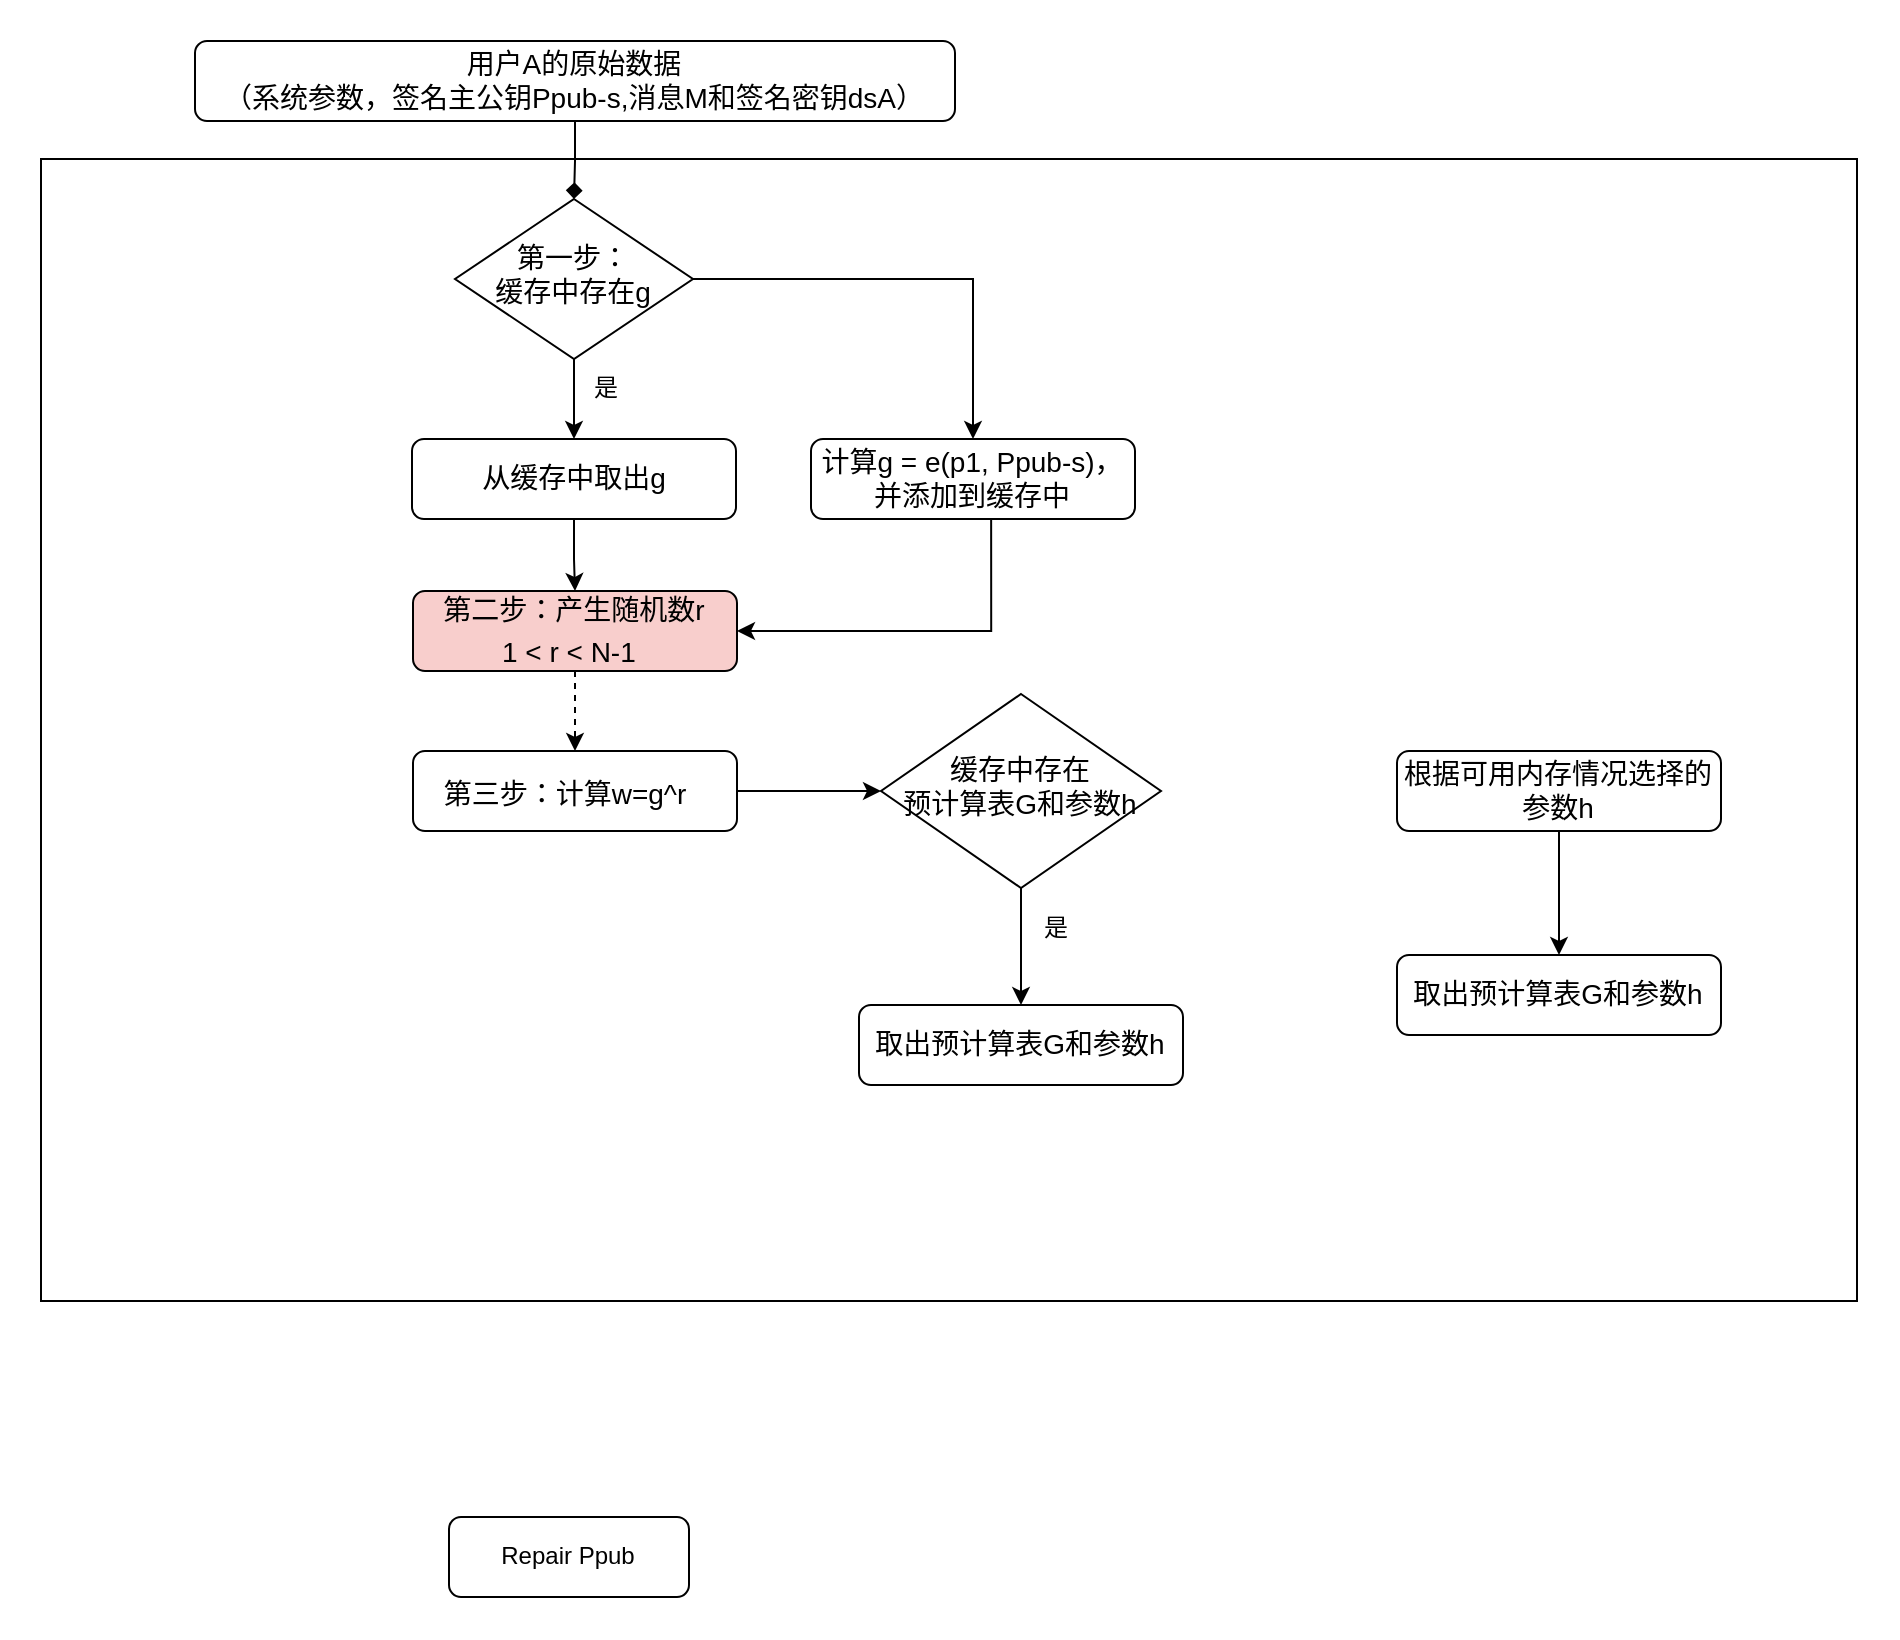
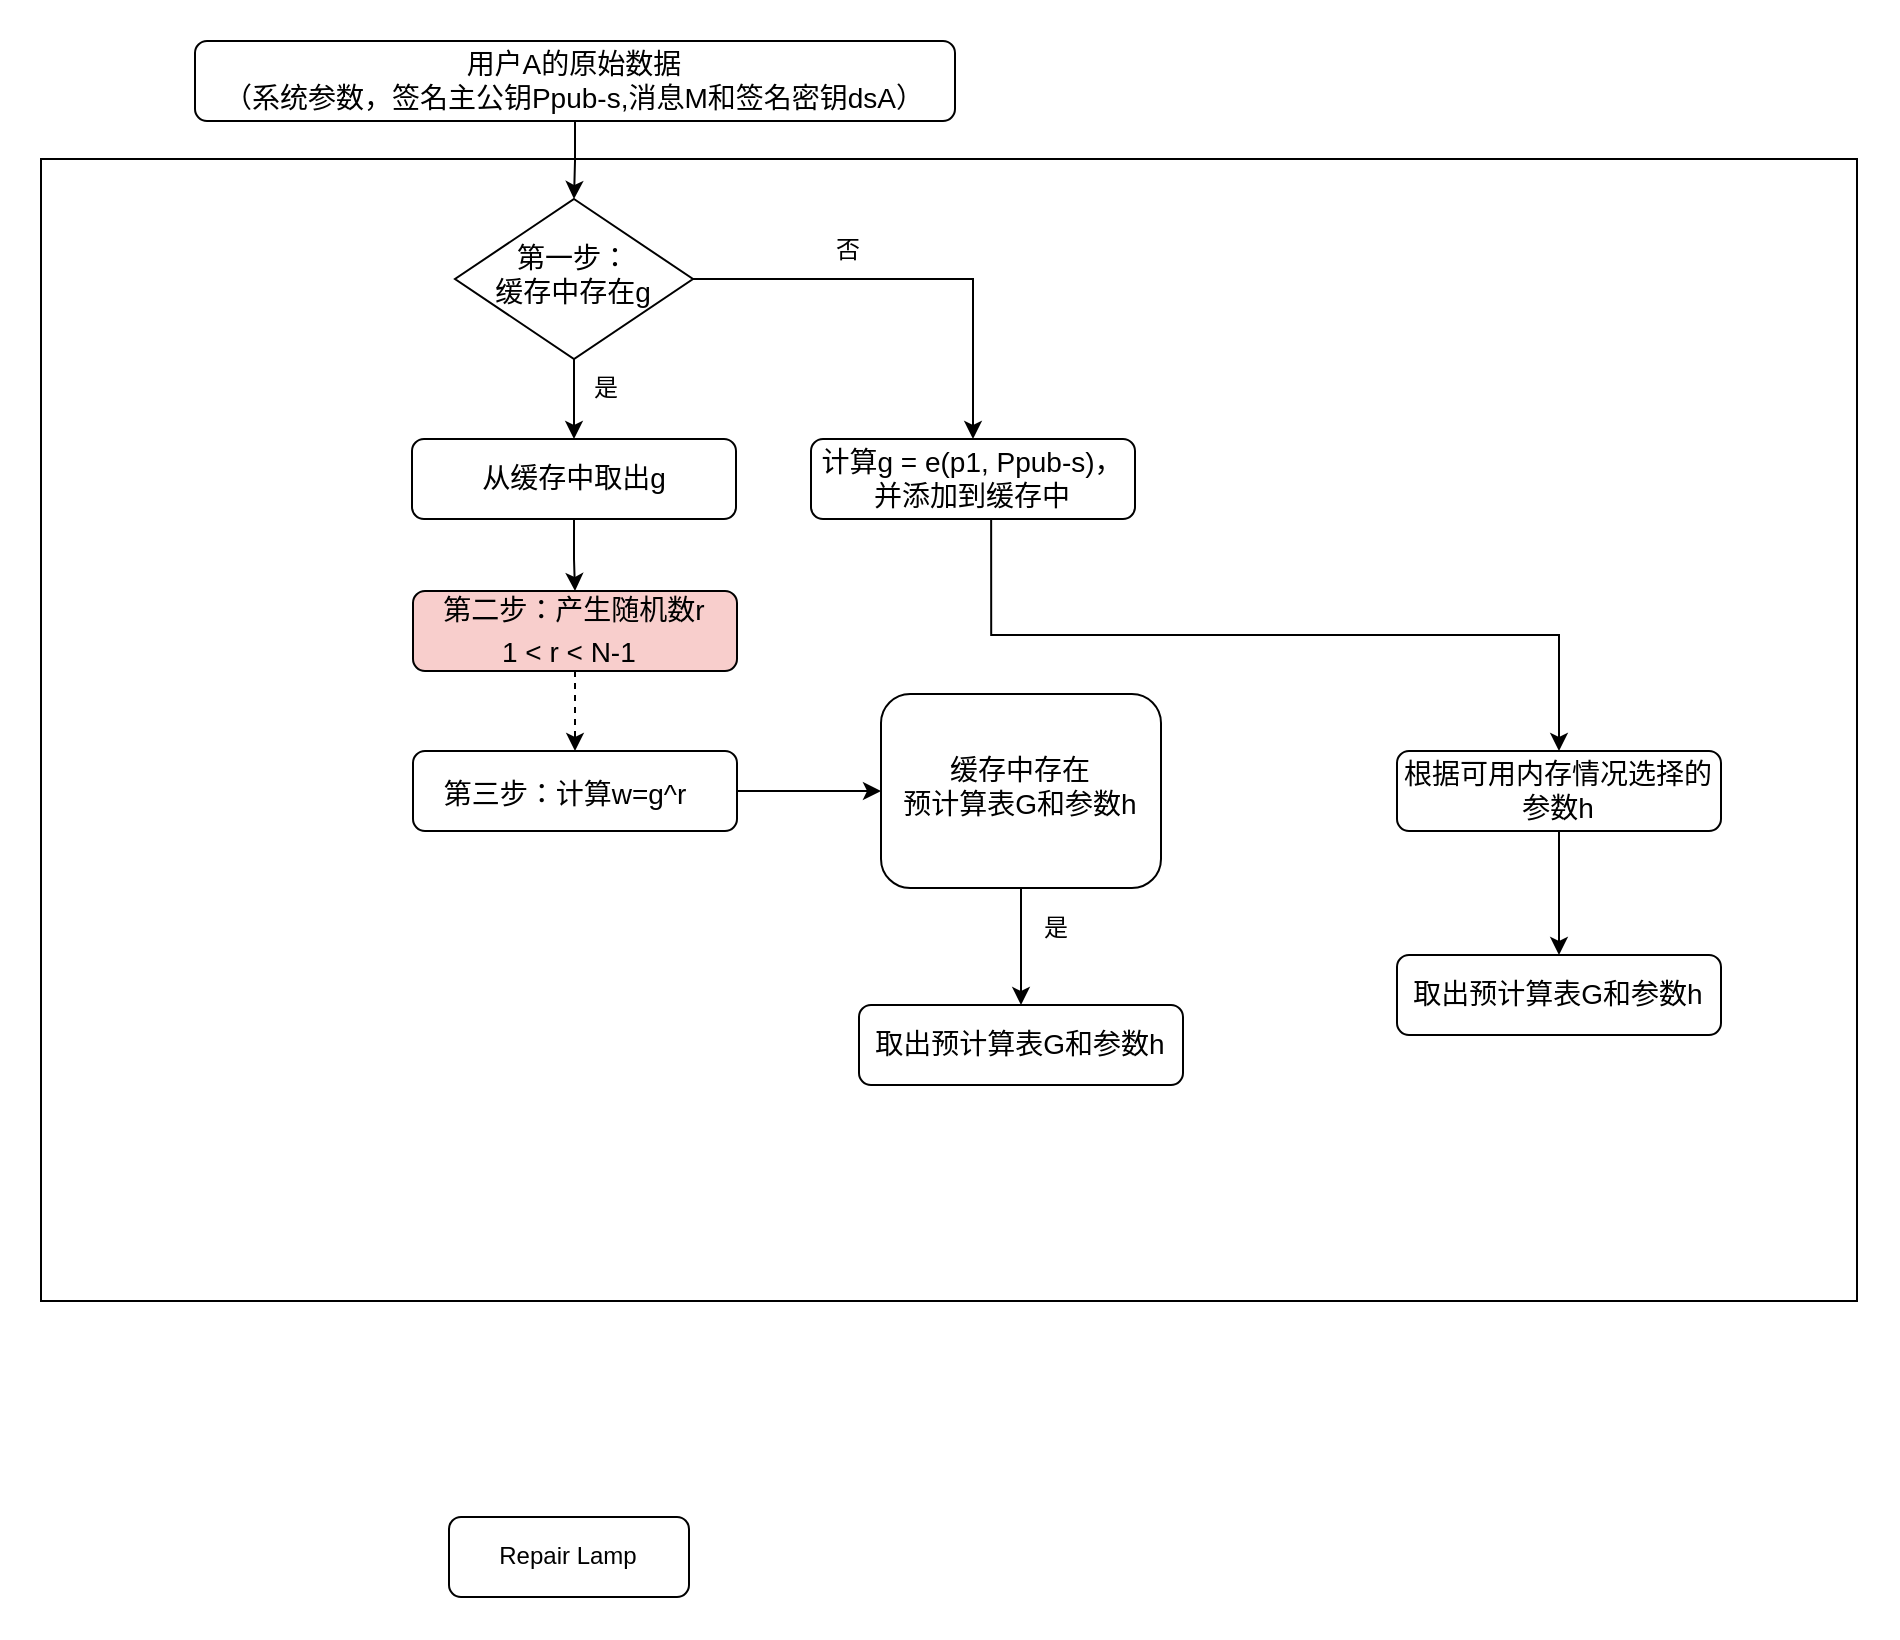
(574, 182) -> (574, 183)
none -> (849, 251)
(872, 631) -> (1323, 635)
(1021, 791) -> (1021, 791)
(569, 1557) -> (569, 1557)
